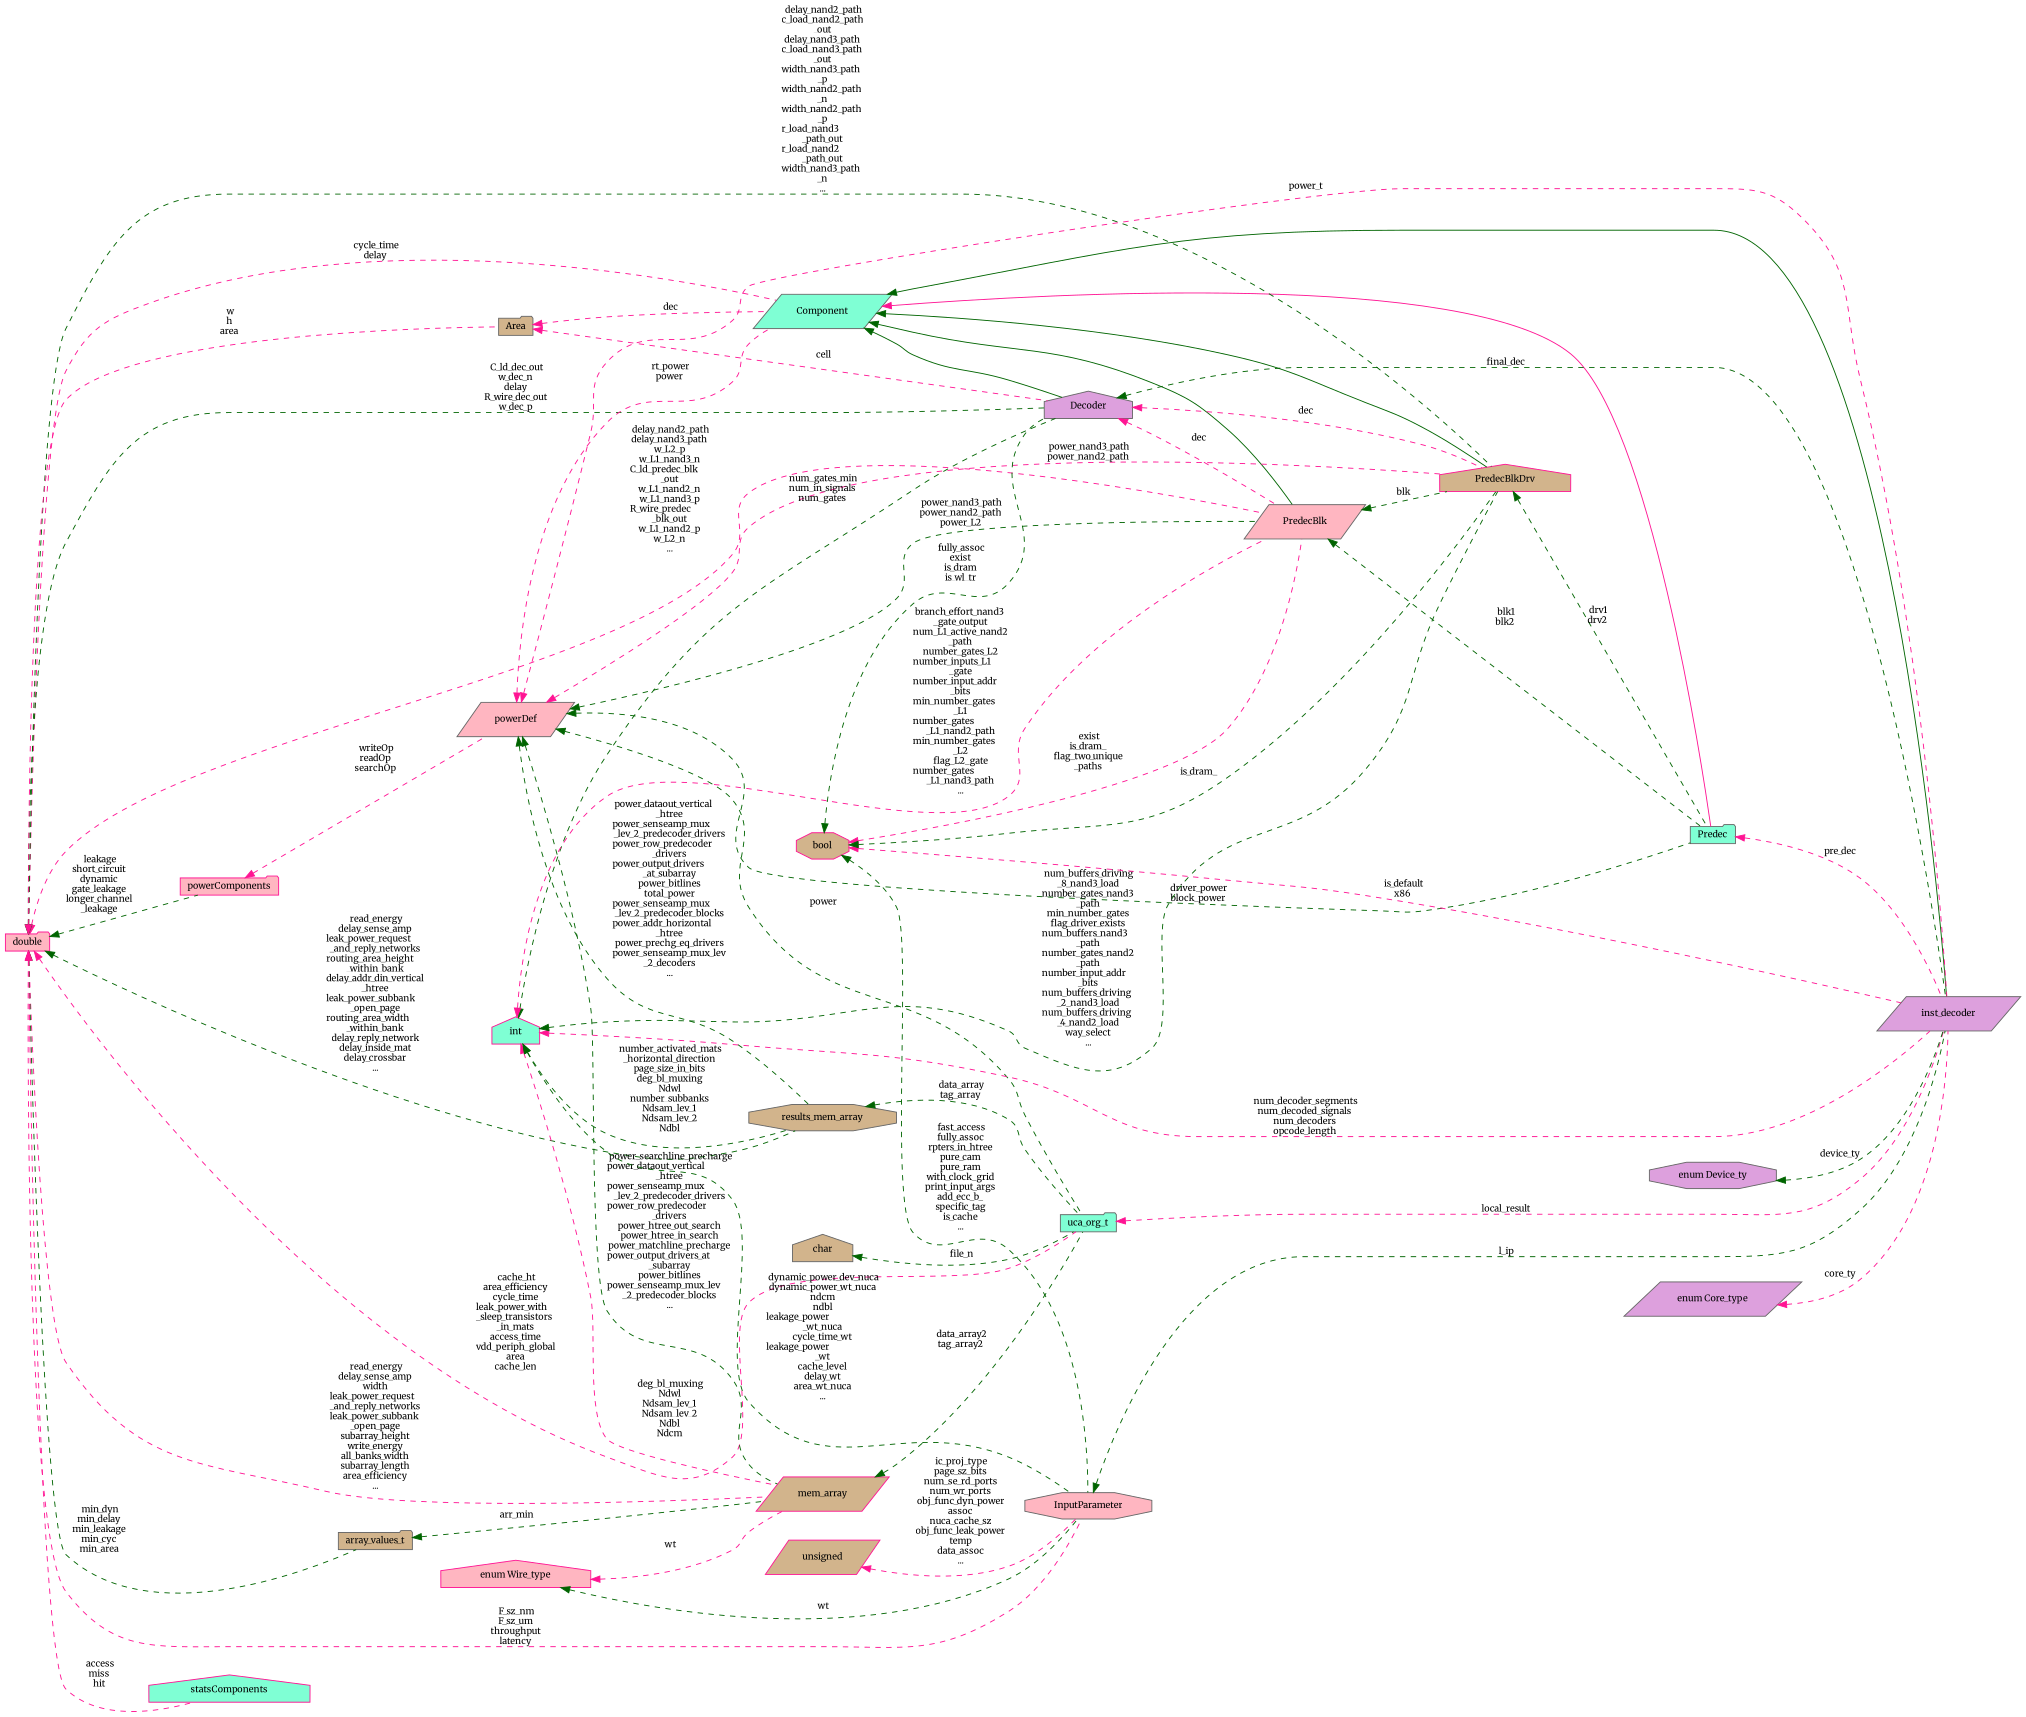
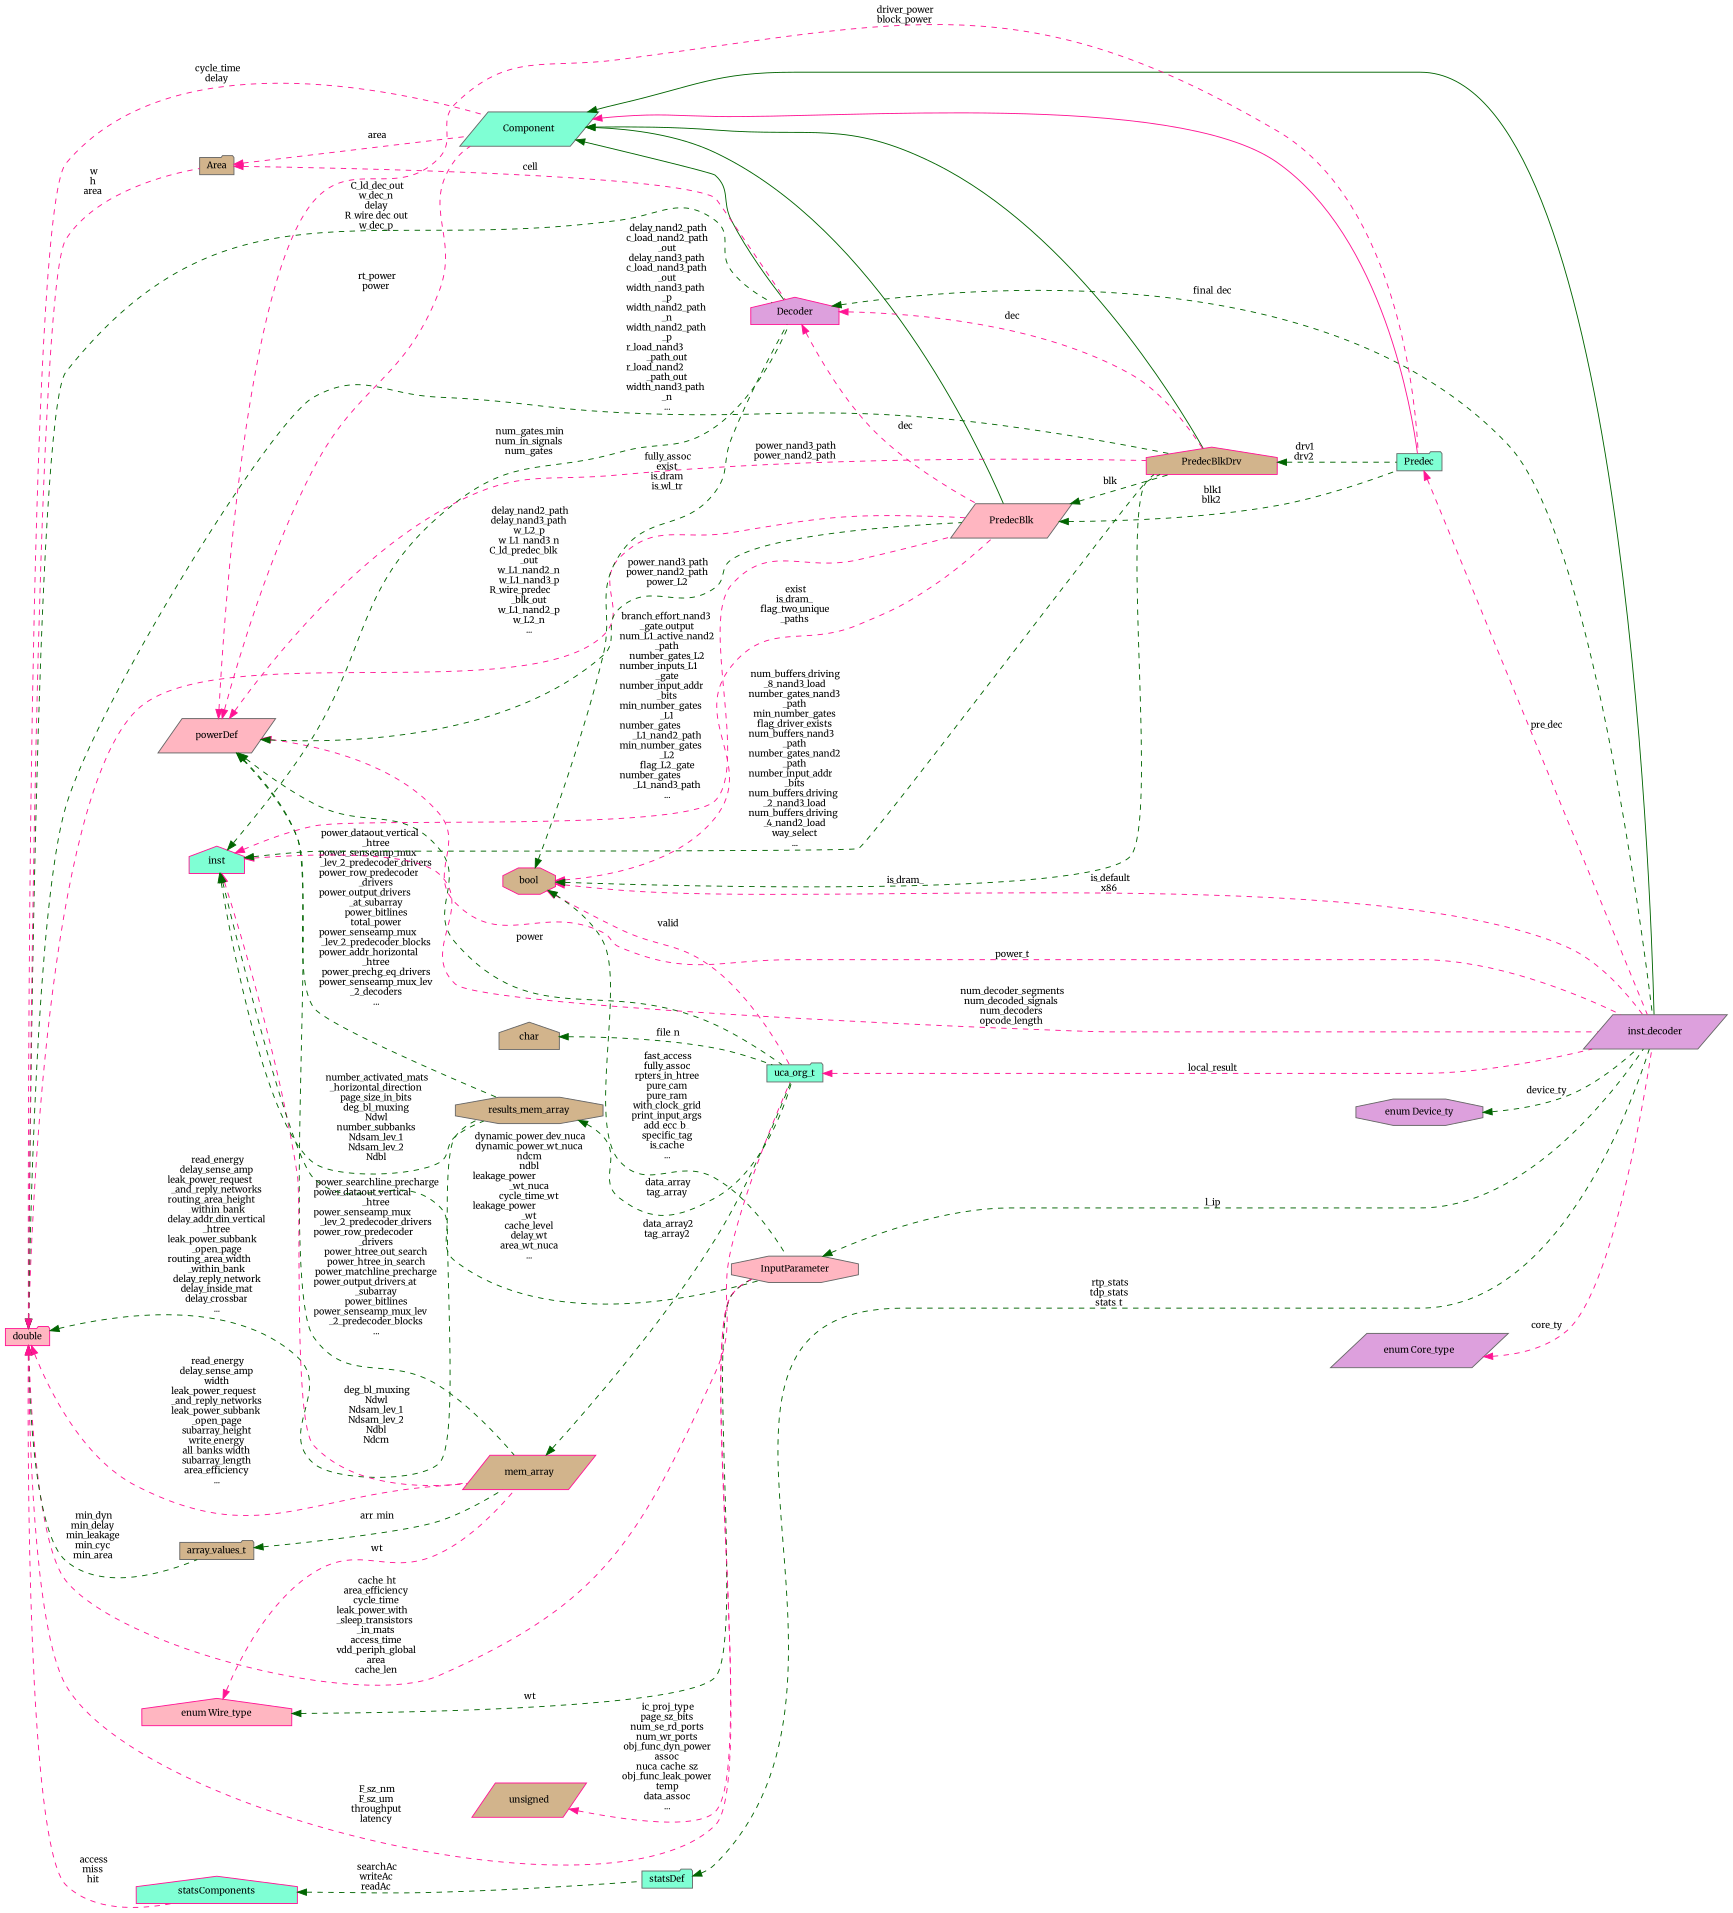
(670, 307) -> (376, 136)
(1088, 406) -> (795, 312)
(229, 887) -> none
(1081, 899) -> (695, 49)
none -> (692, 955)
(516, 1032) -> (217, 861)
none -> (667, 1880)
